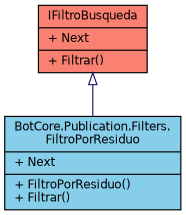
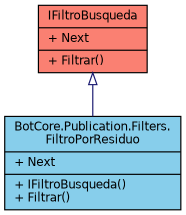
(73, 185) -> (70, 185)
